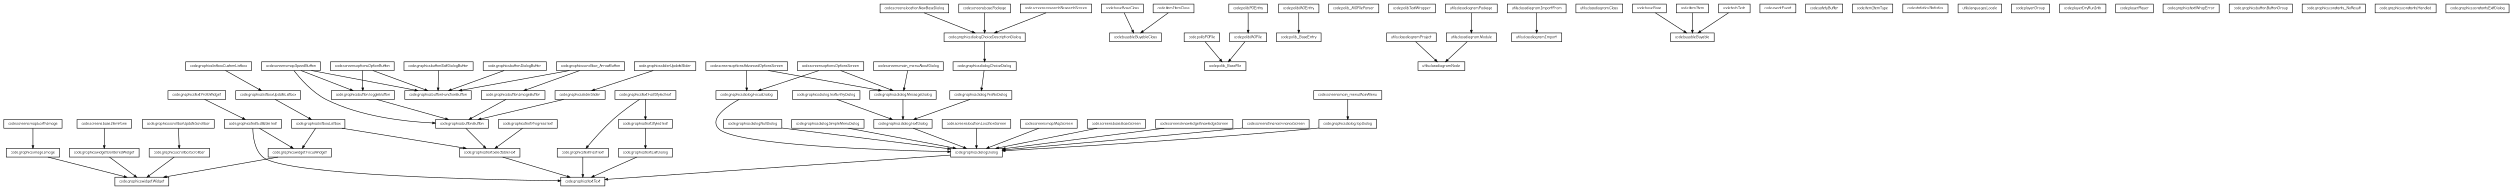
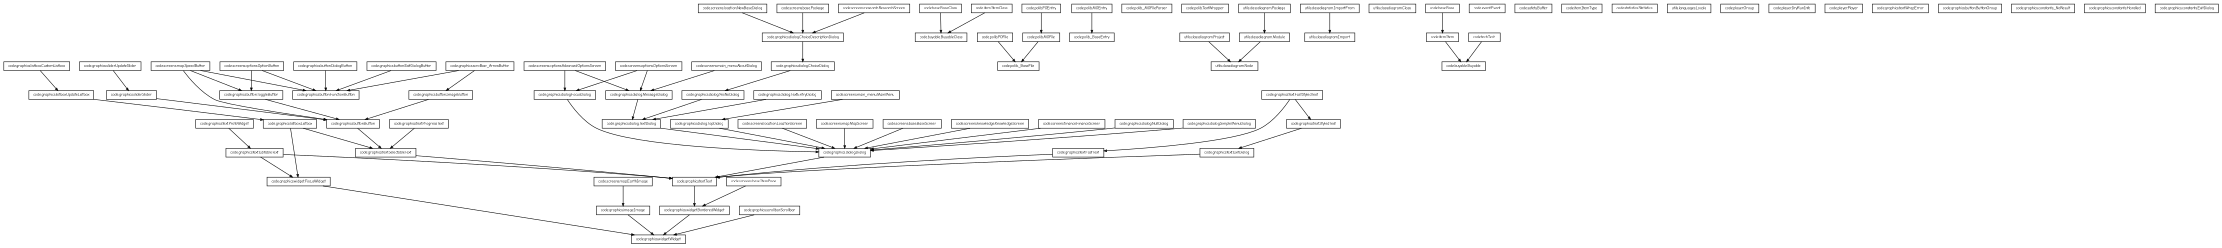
(1670, 22) -> (1443, 22)
(178, 124) -> none
none -> (694, 195)
